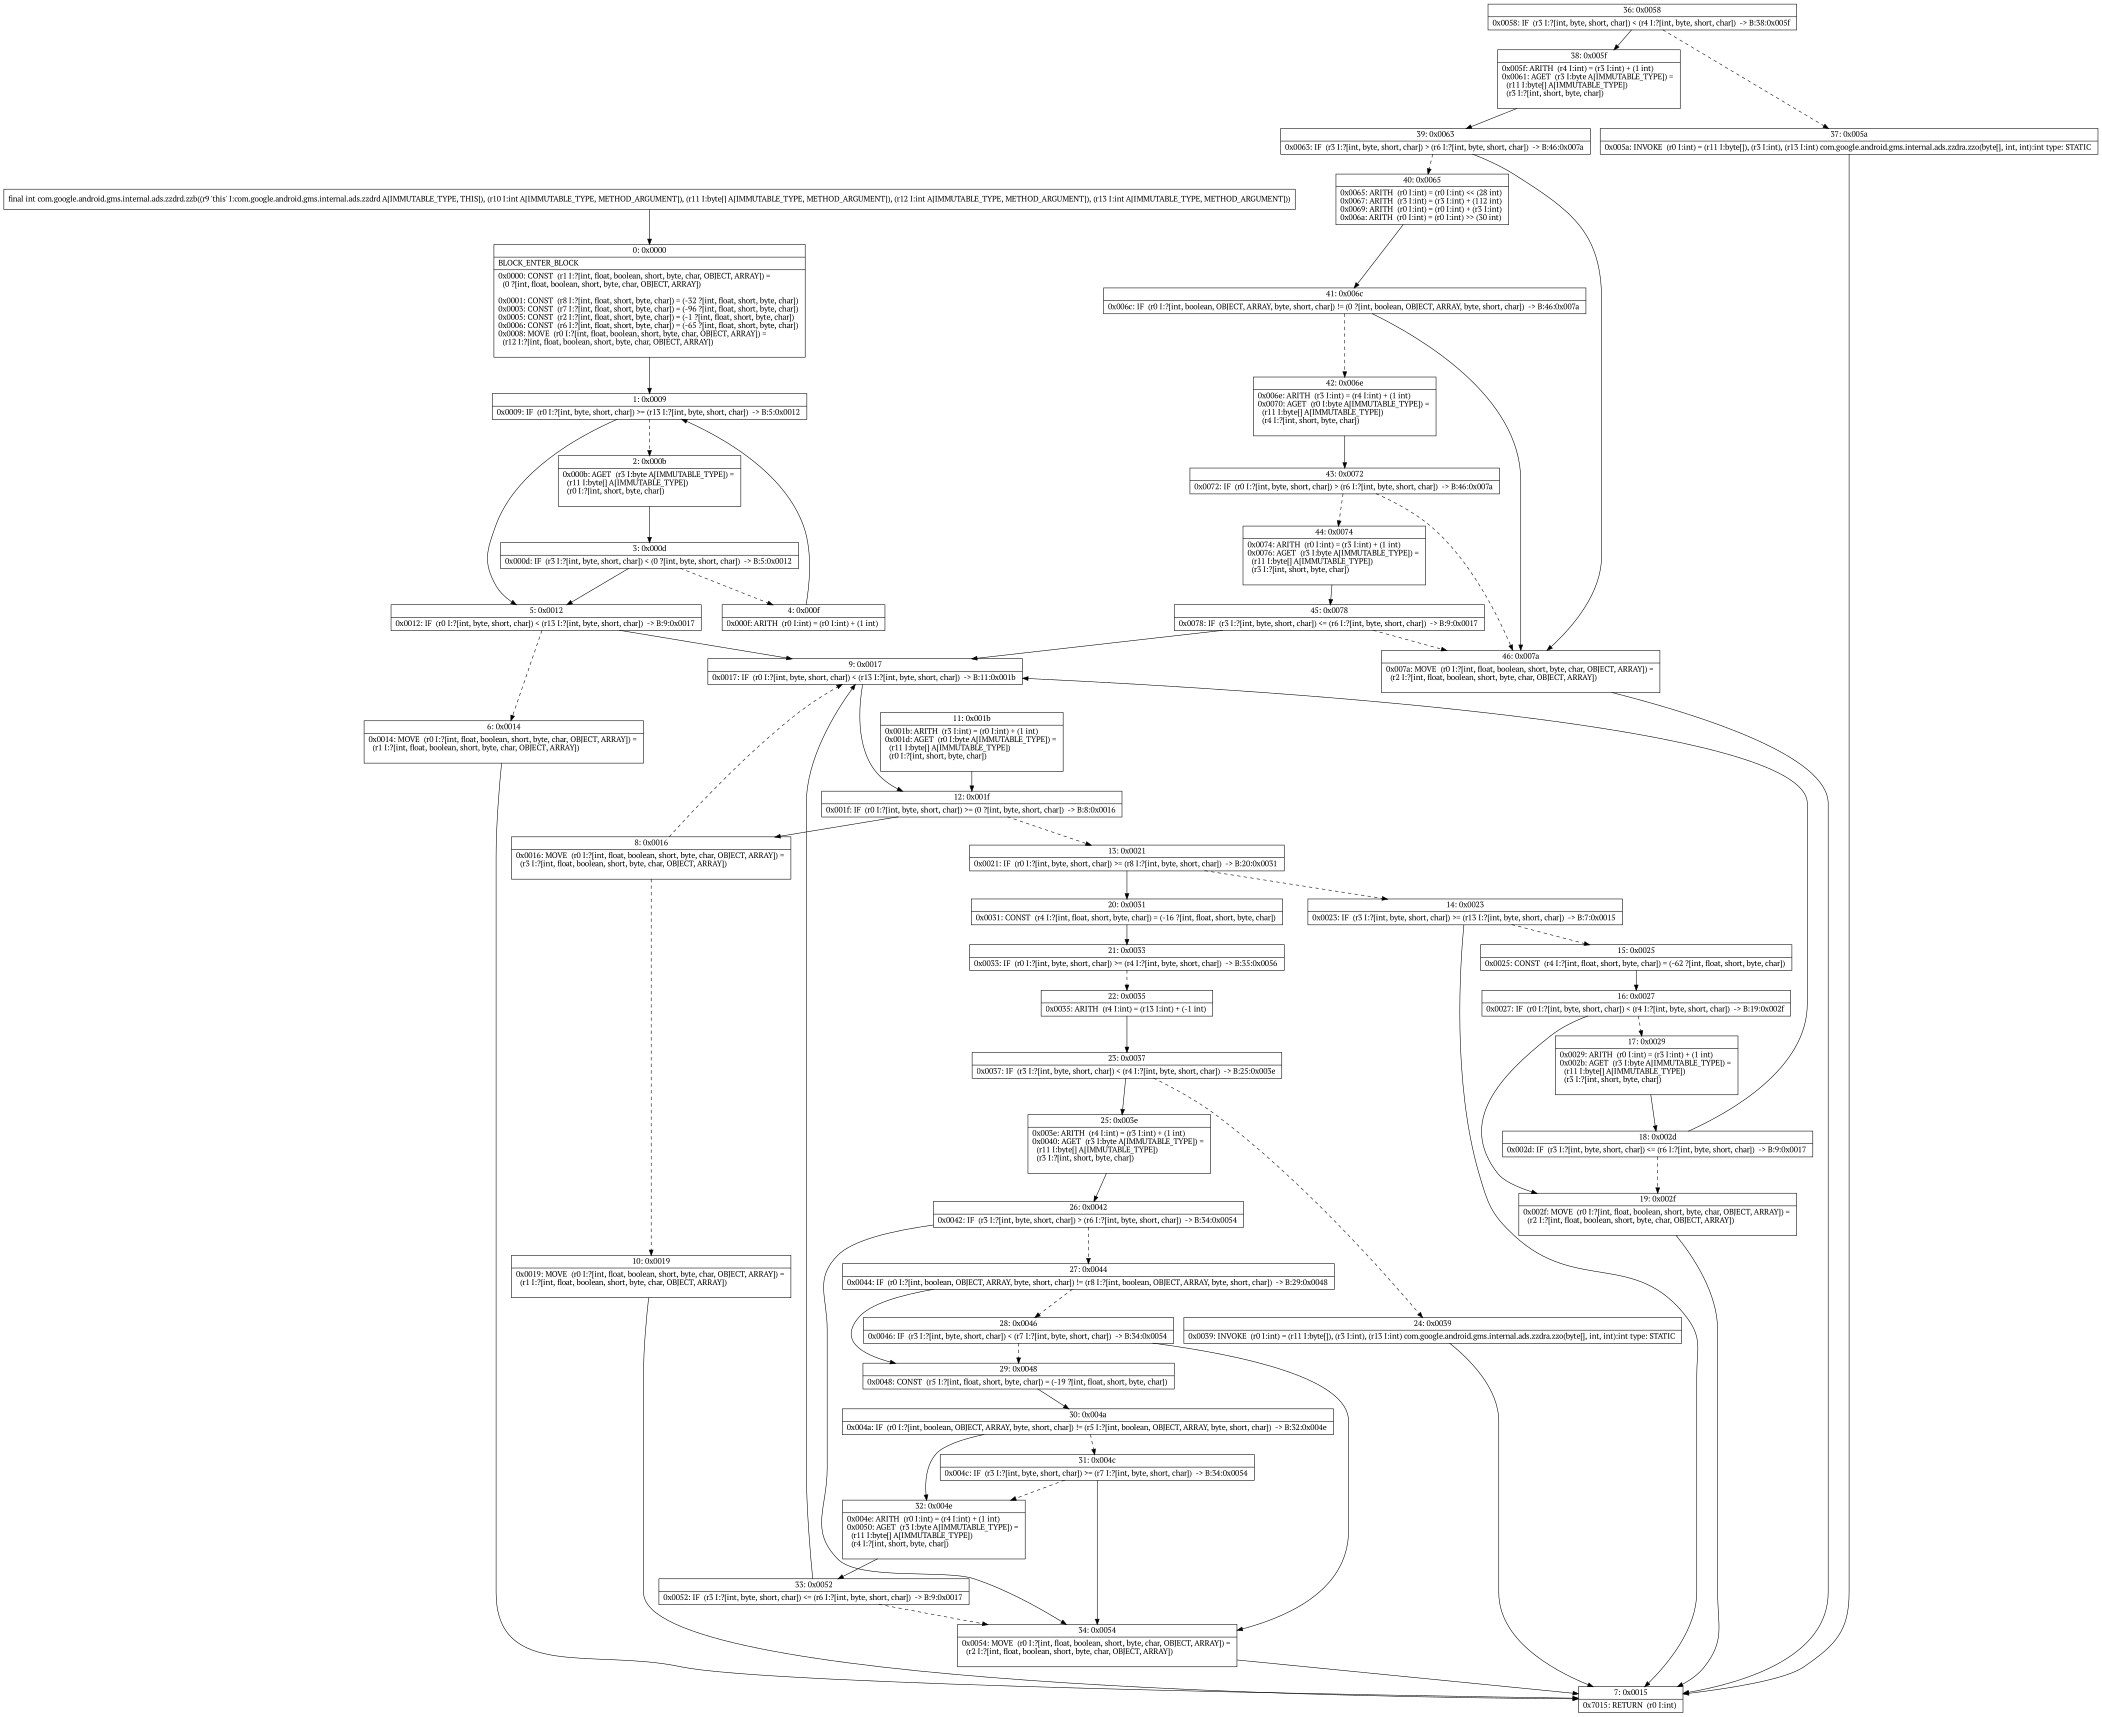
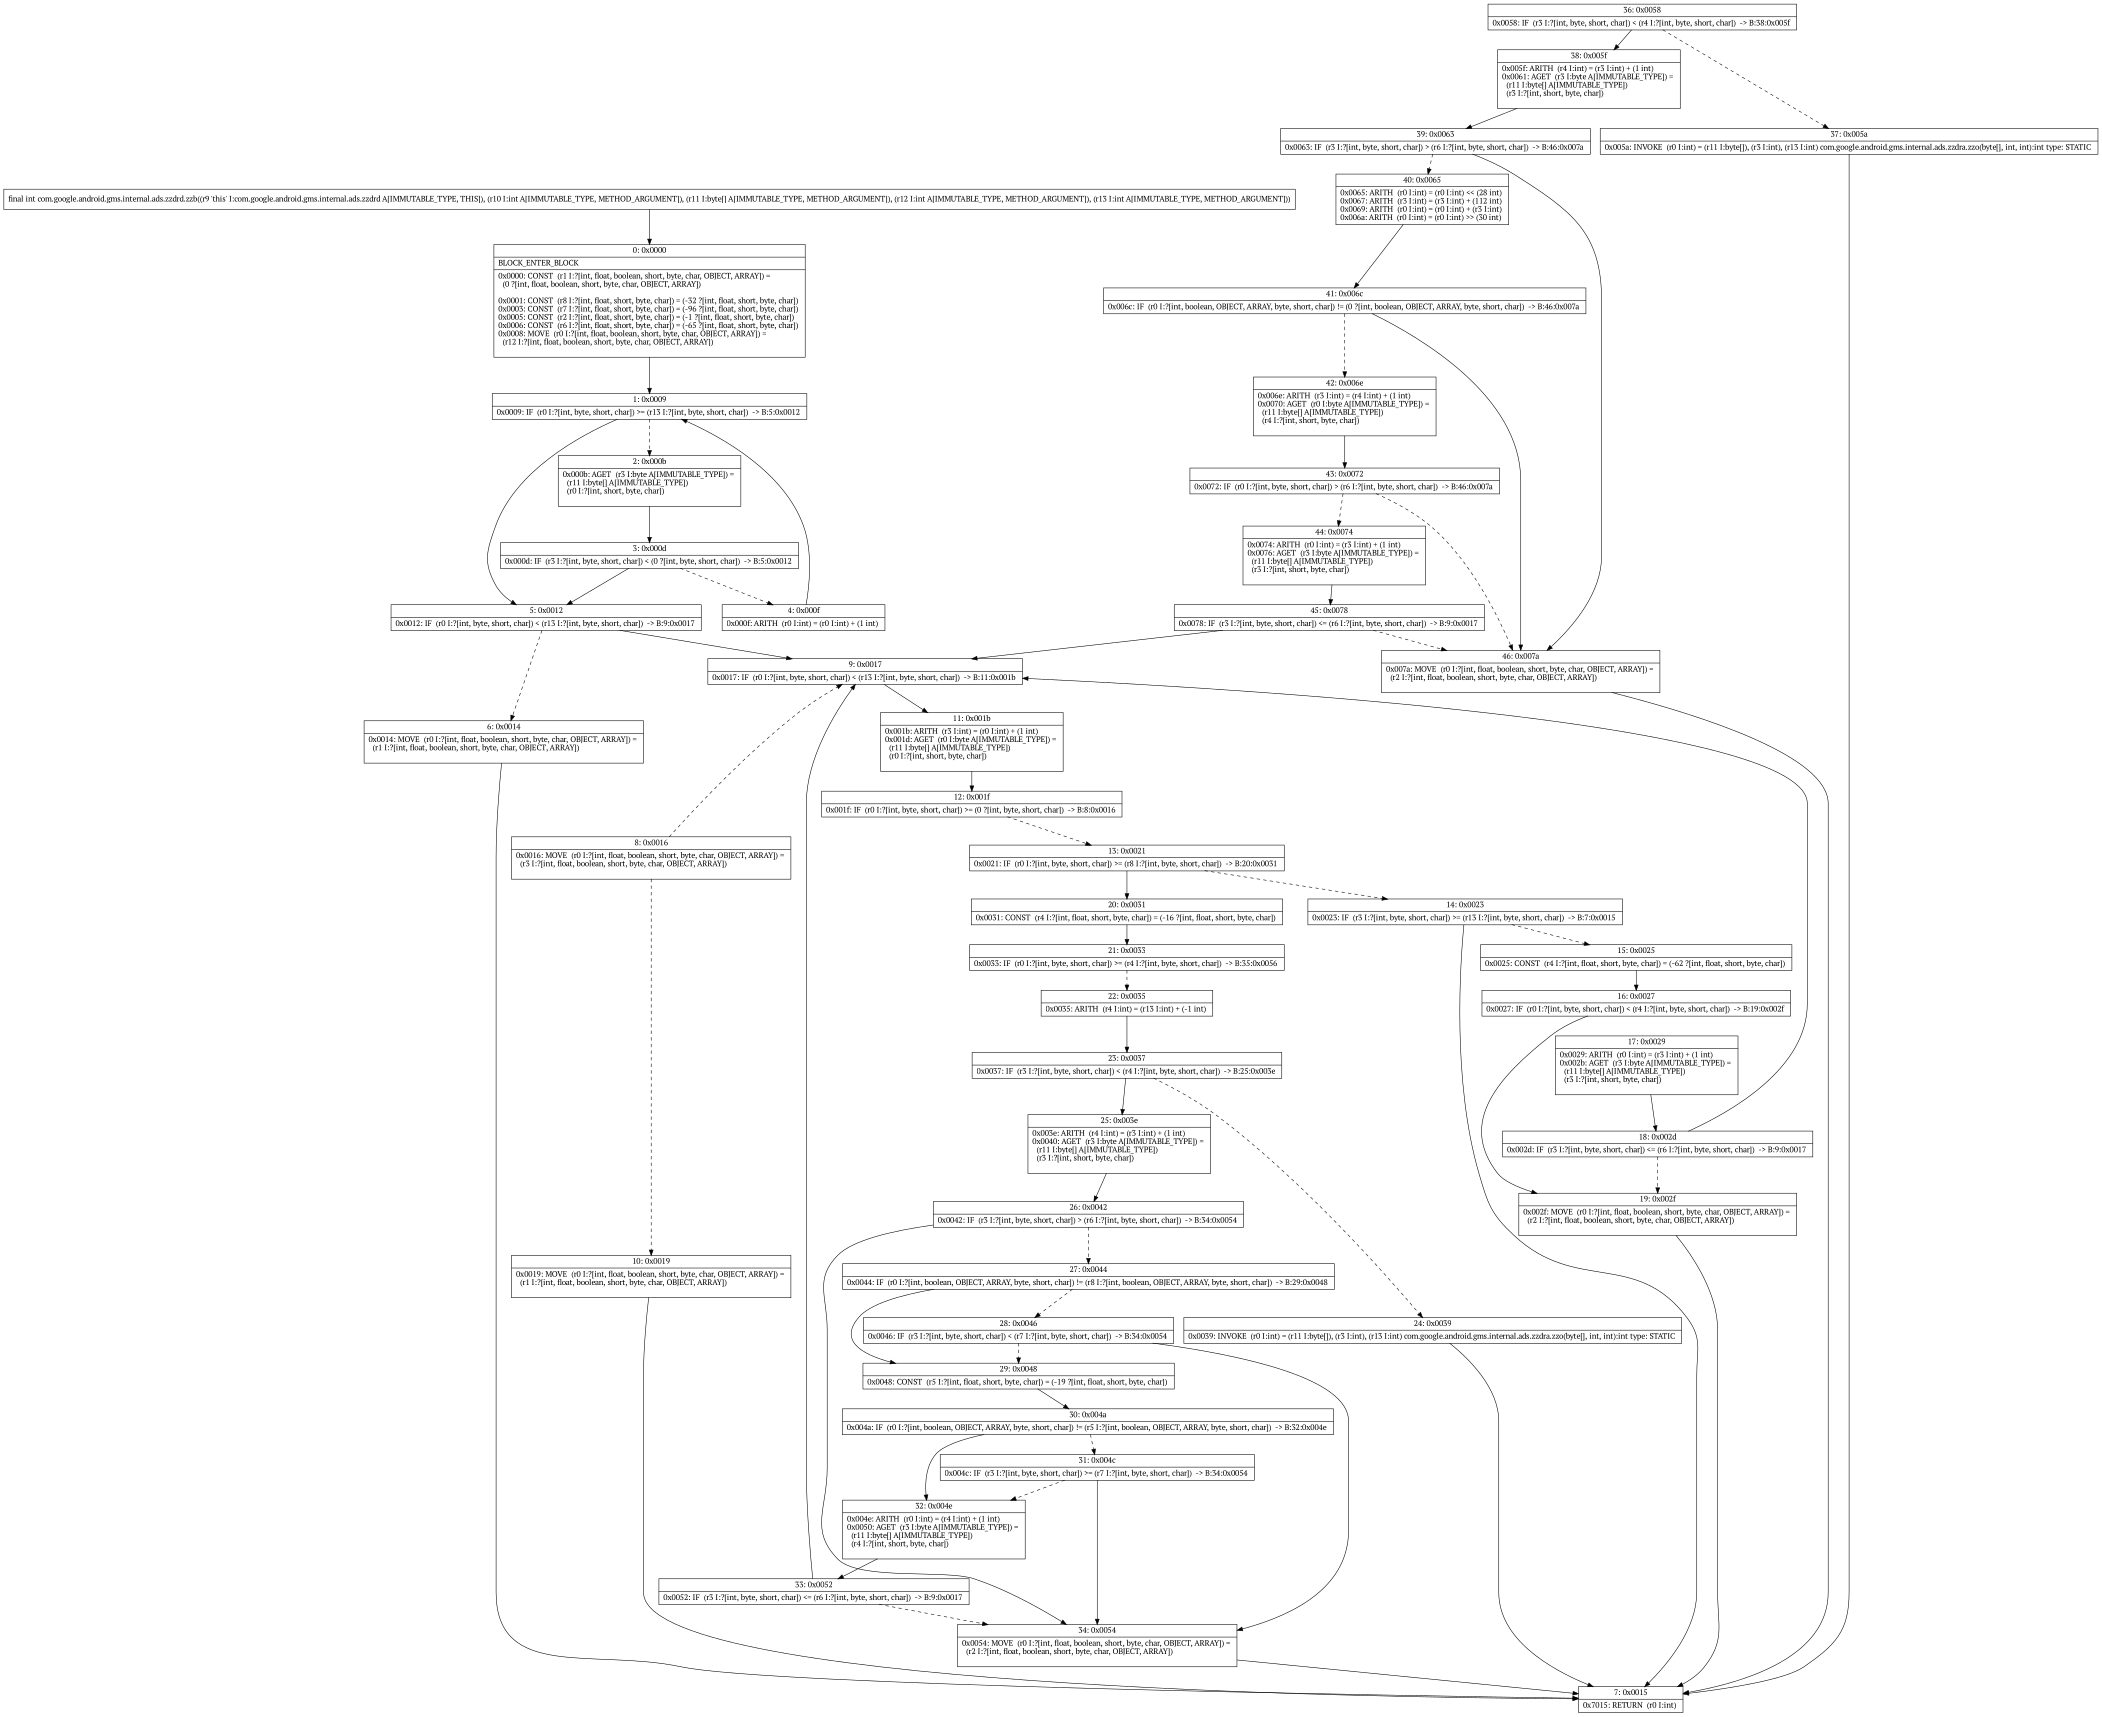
(863, 743) -> (904, 697)
(839, 826) -> none
(1640, 1023) -> none
